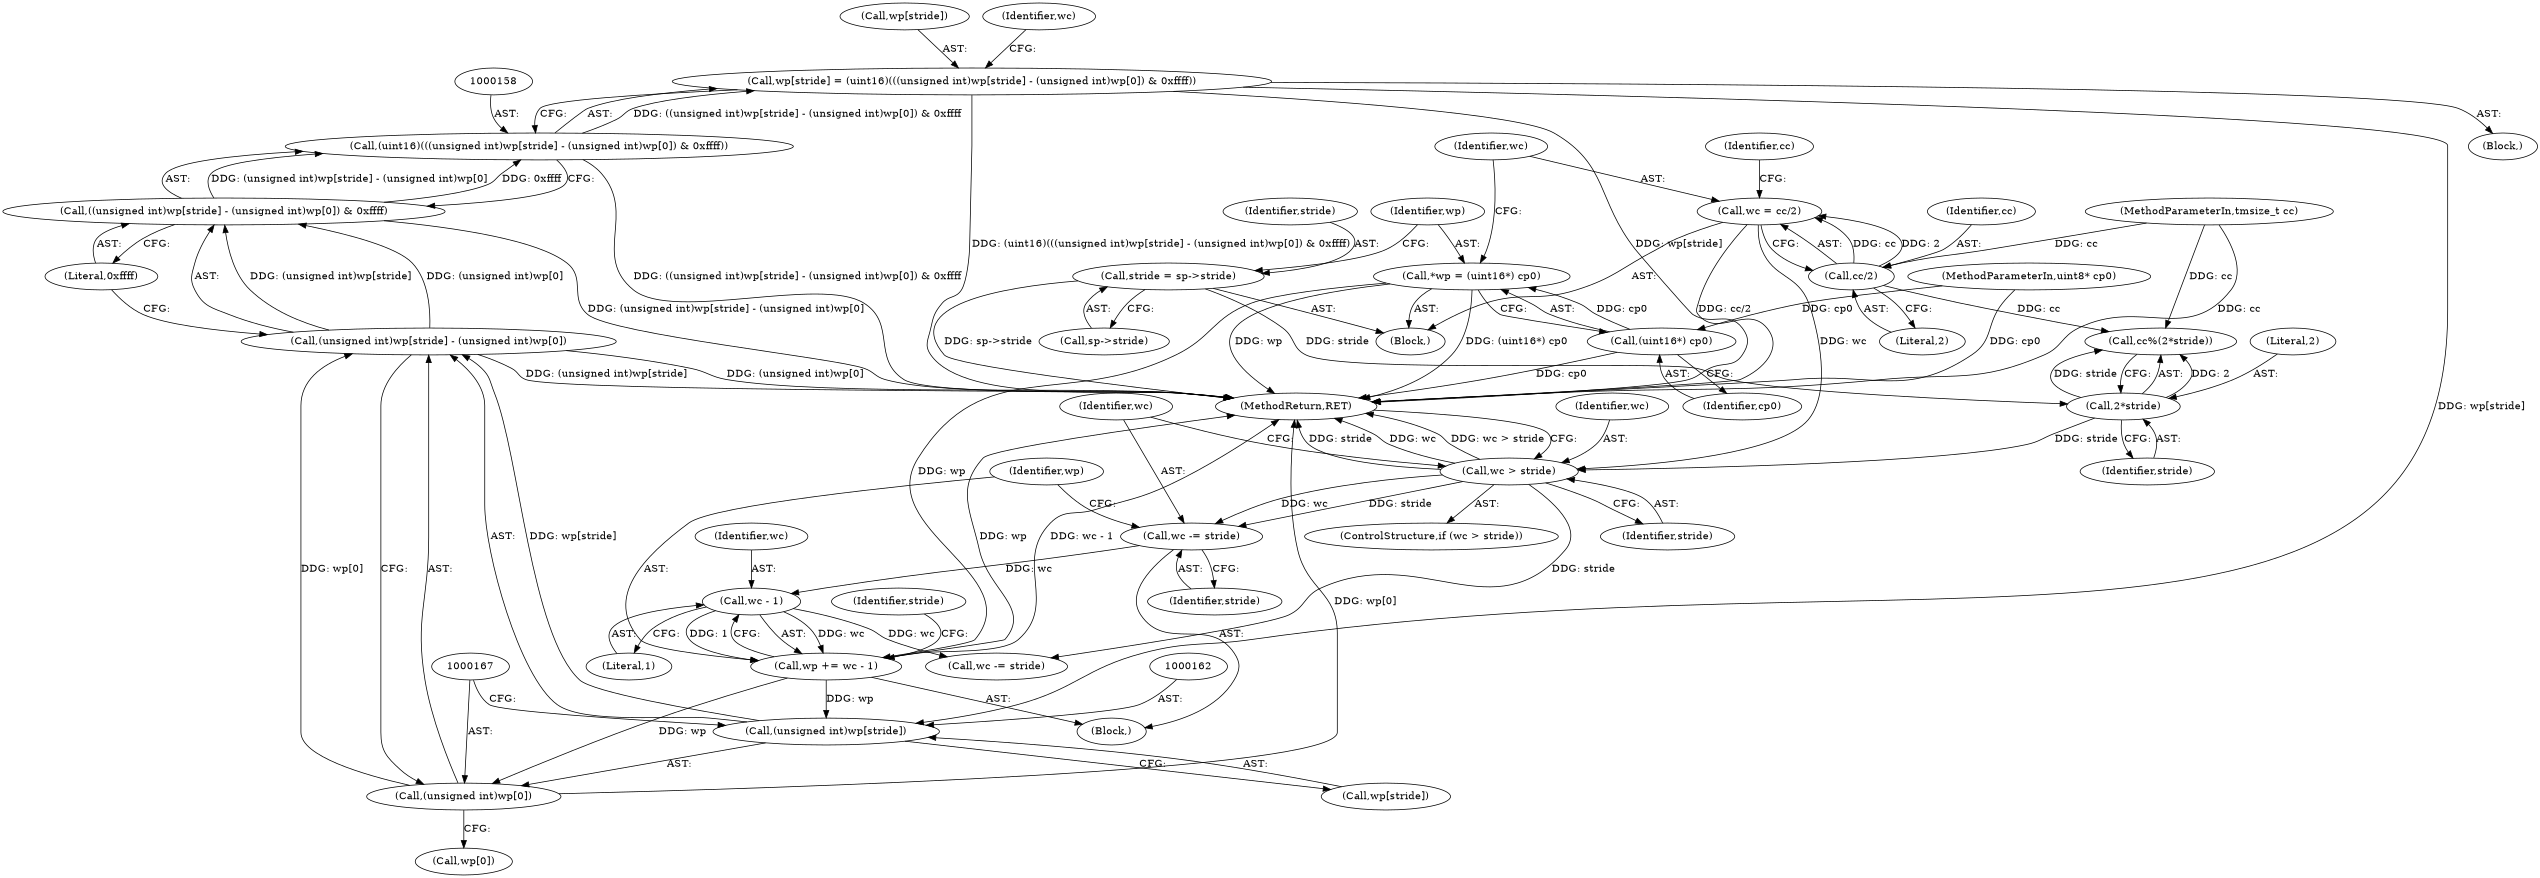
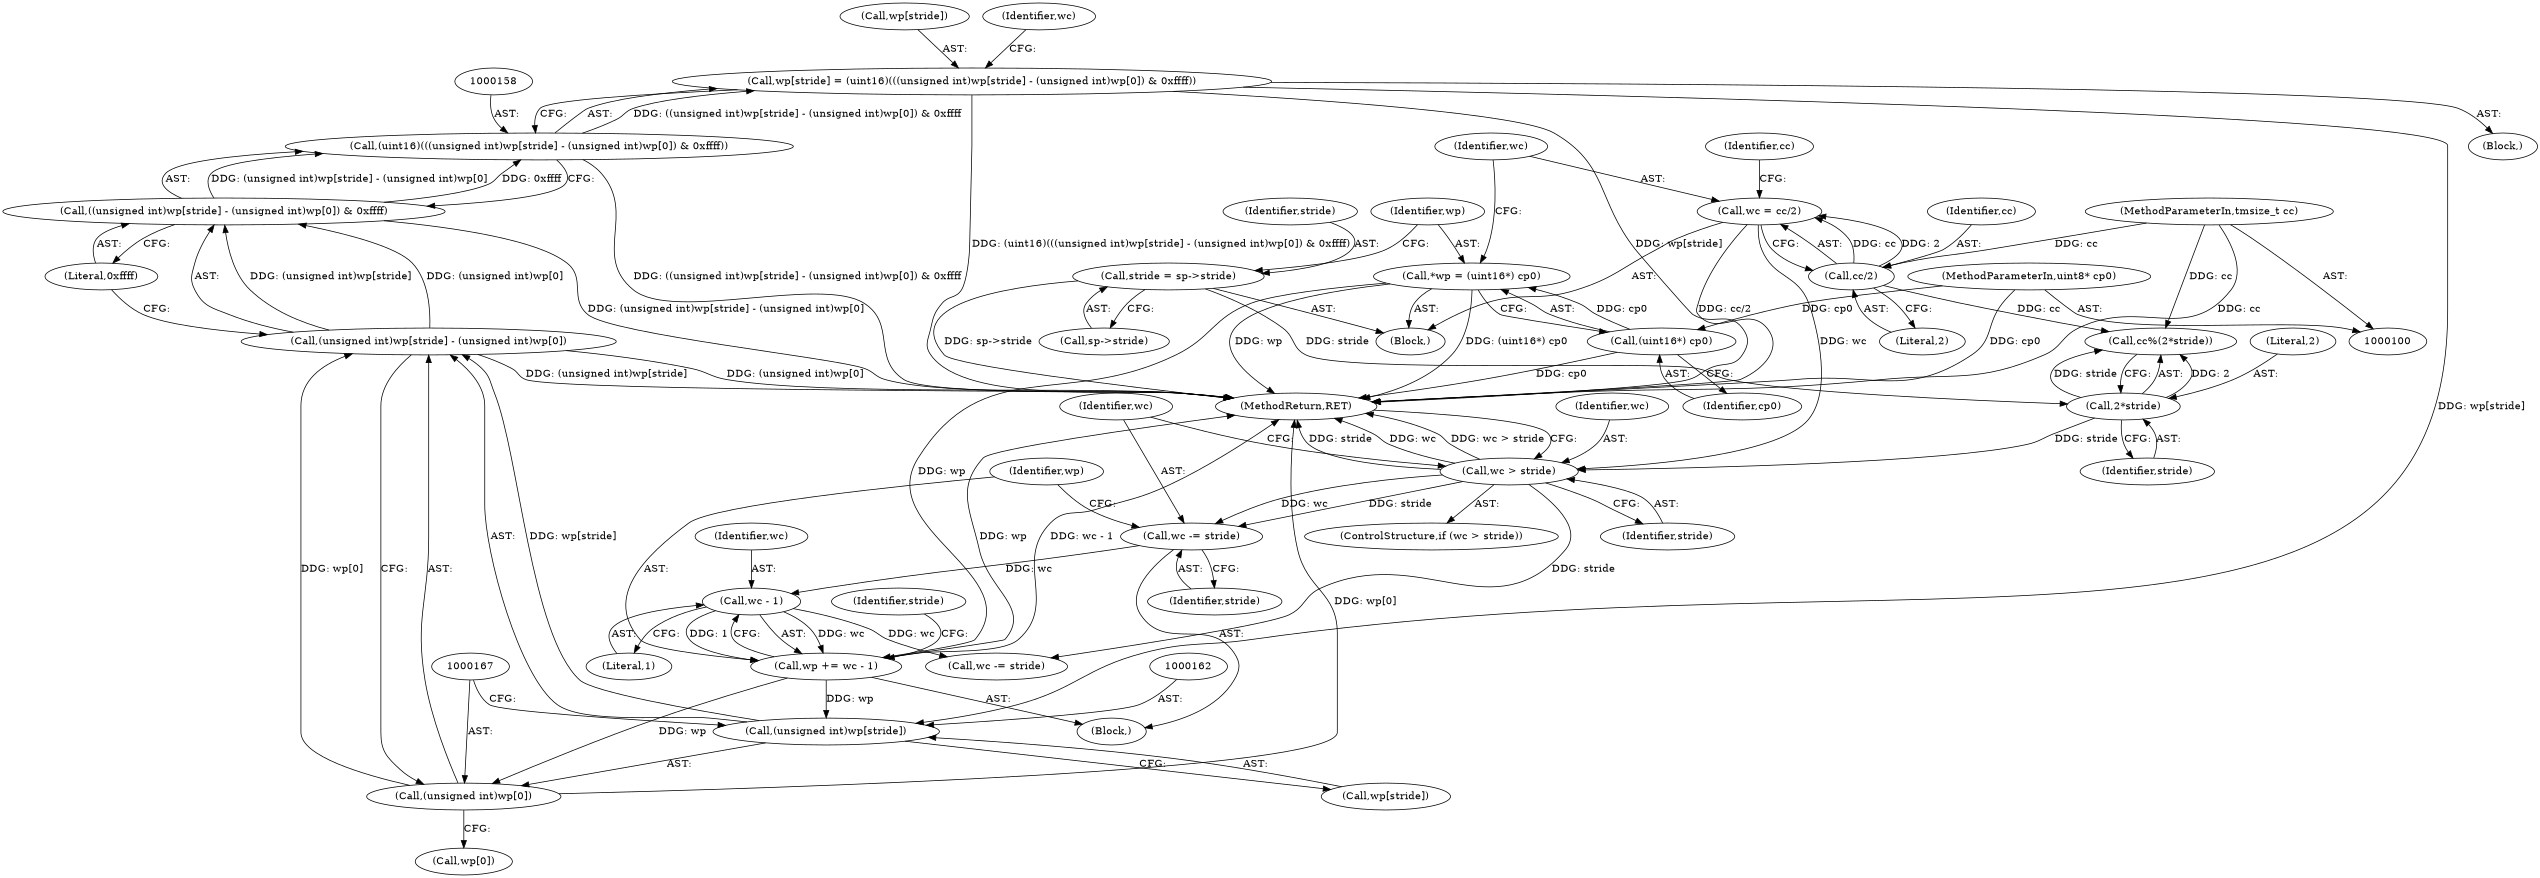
none -> (2388, 341)
